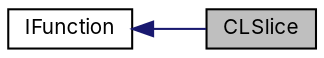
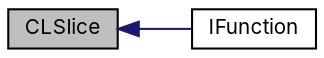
(180, 29) -> (165, 29)
